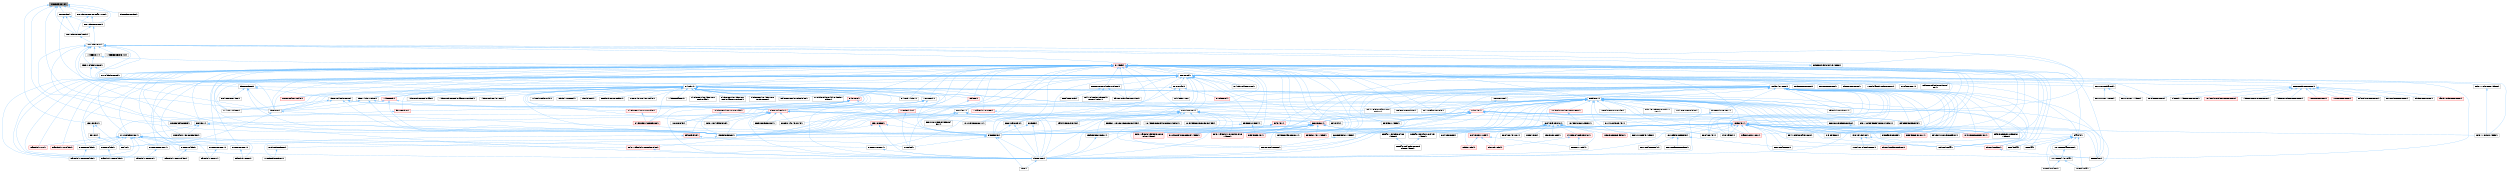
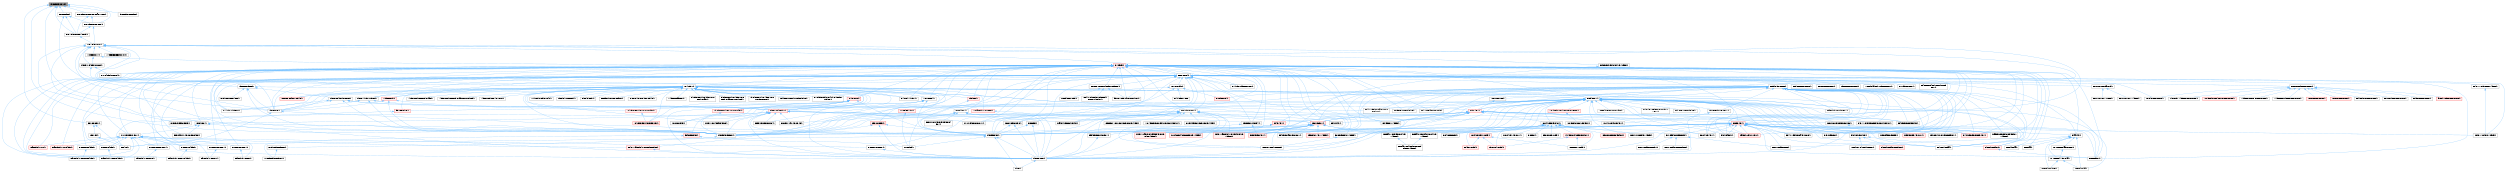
(1532, 135) -> (1532, 135)
